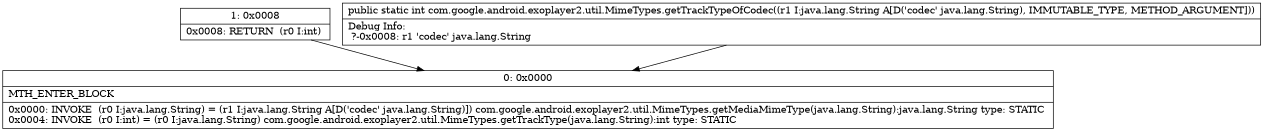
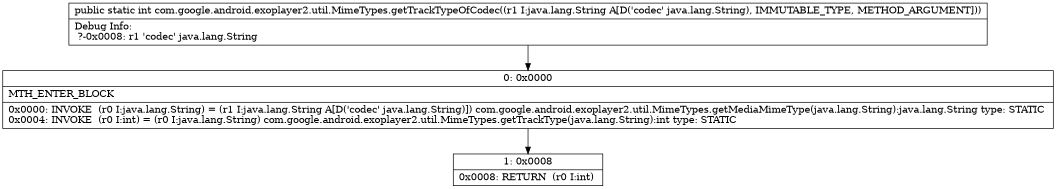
(364, 54) -> (528, 138)
